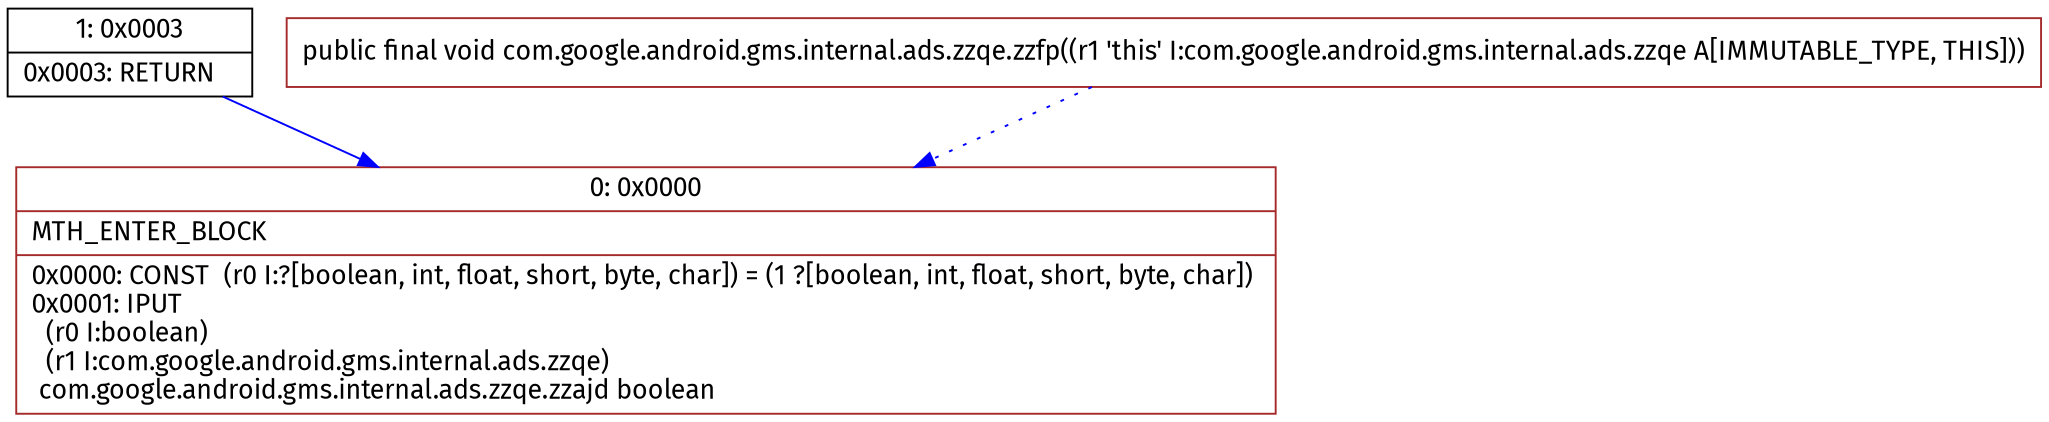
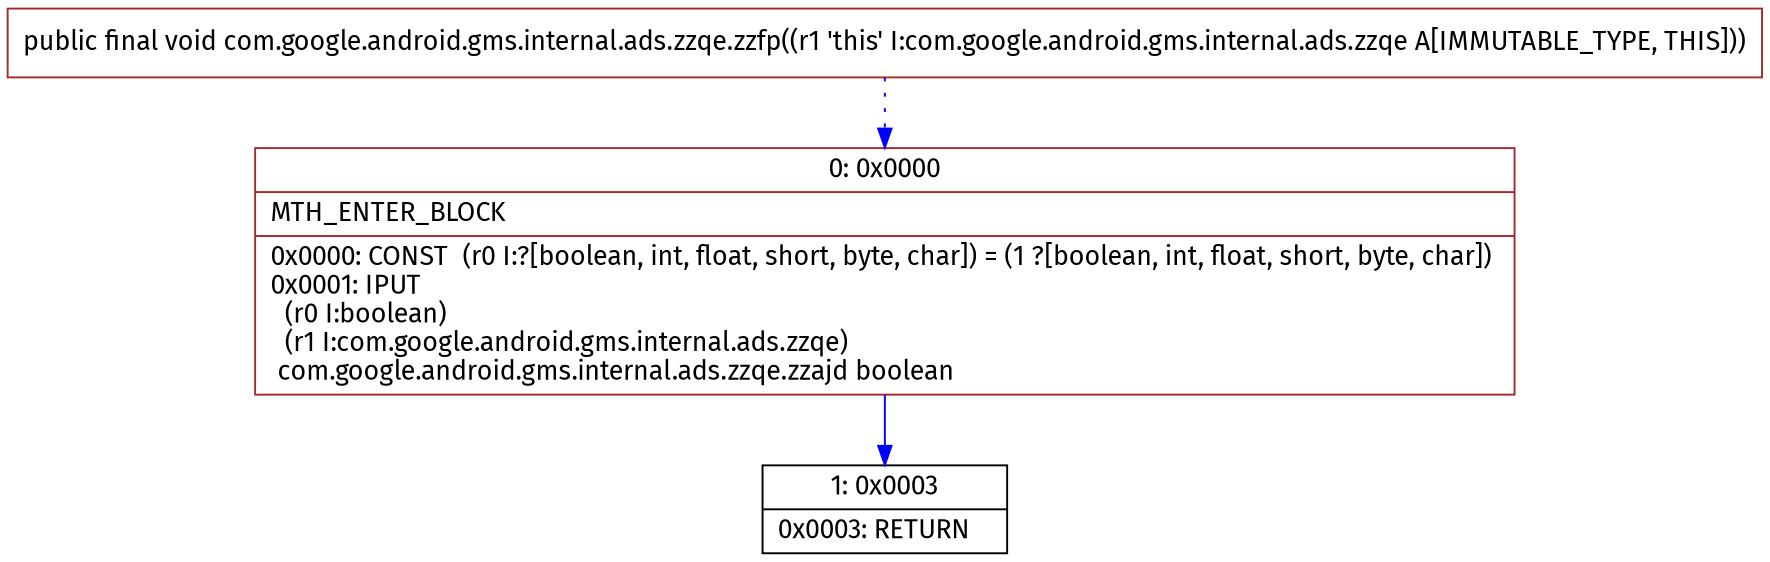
(292, 128) -> (885, 420)
